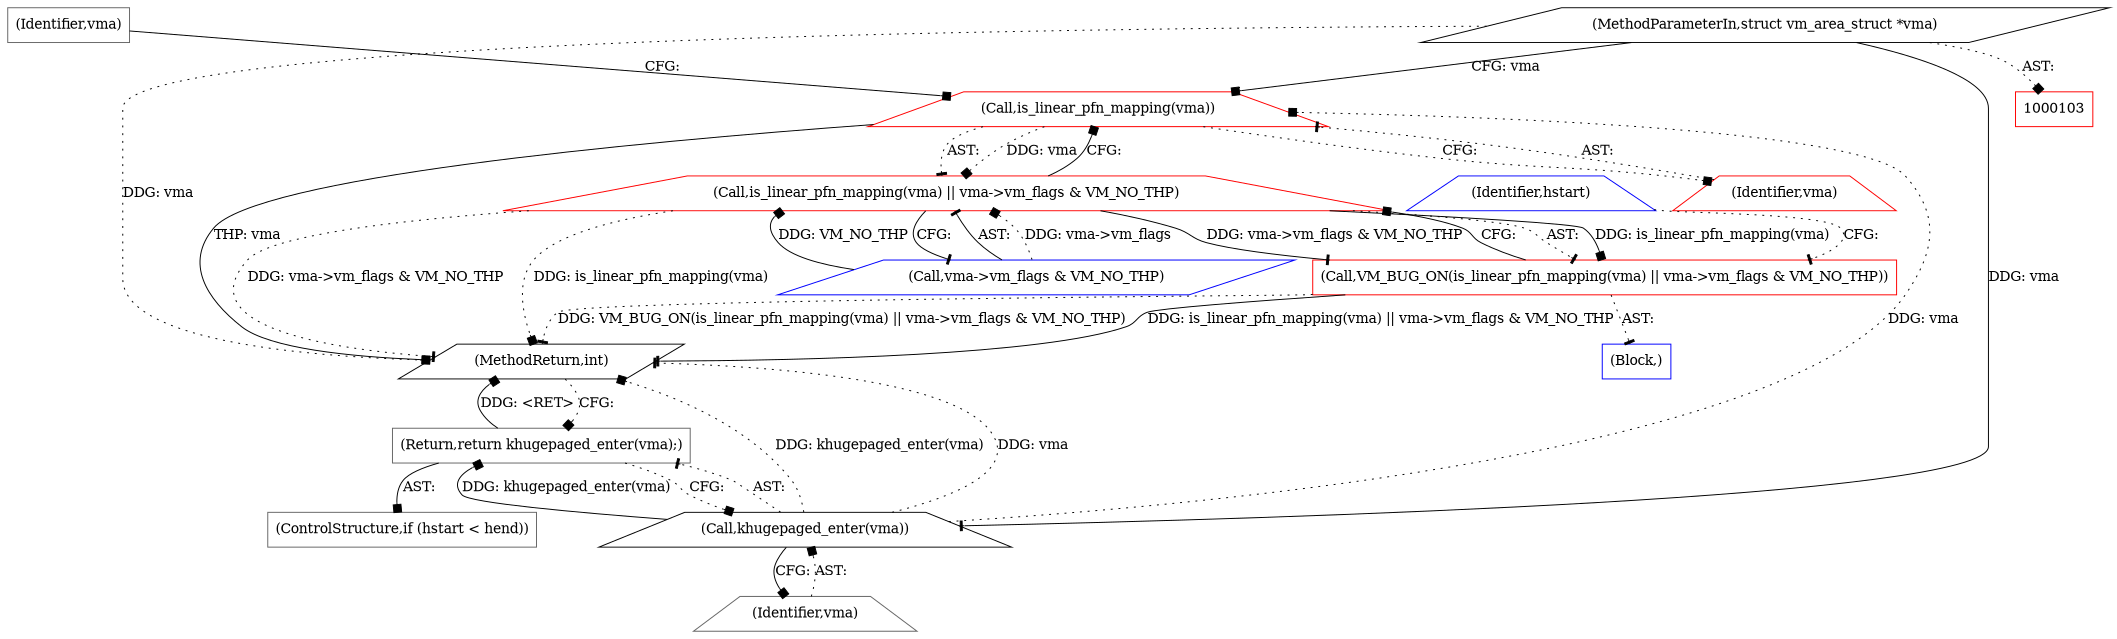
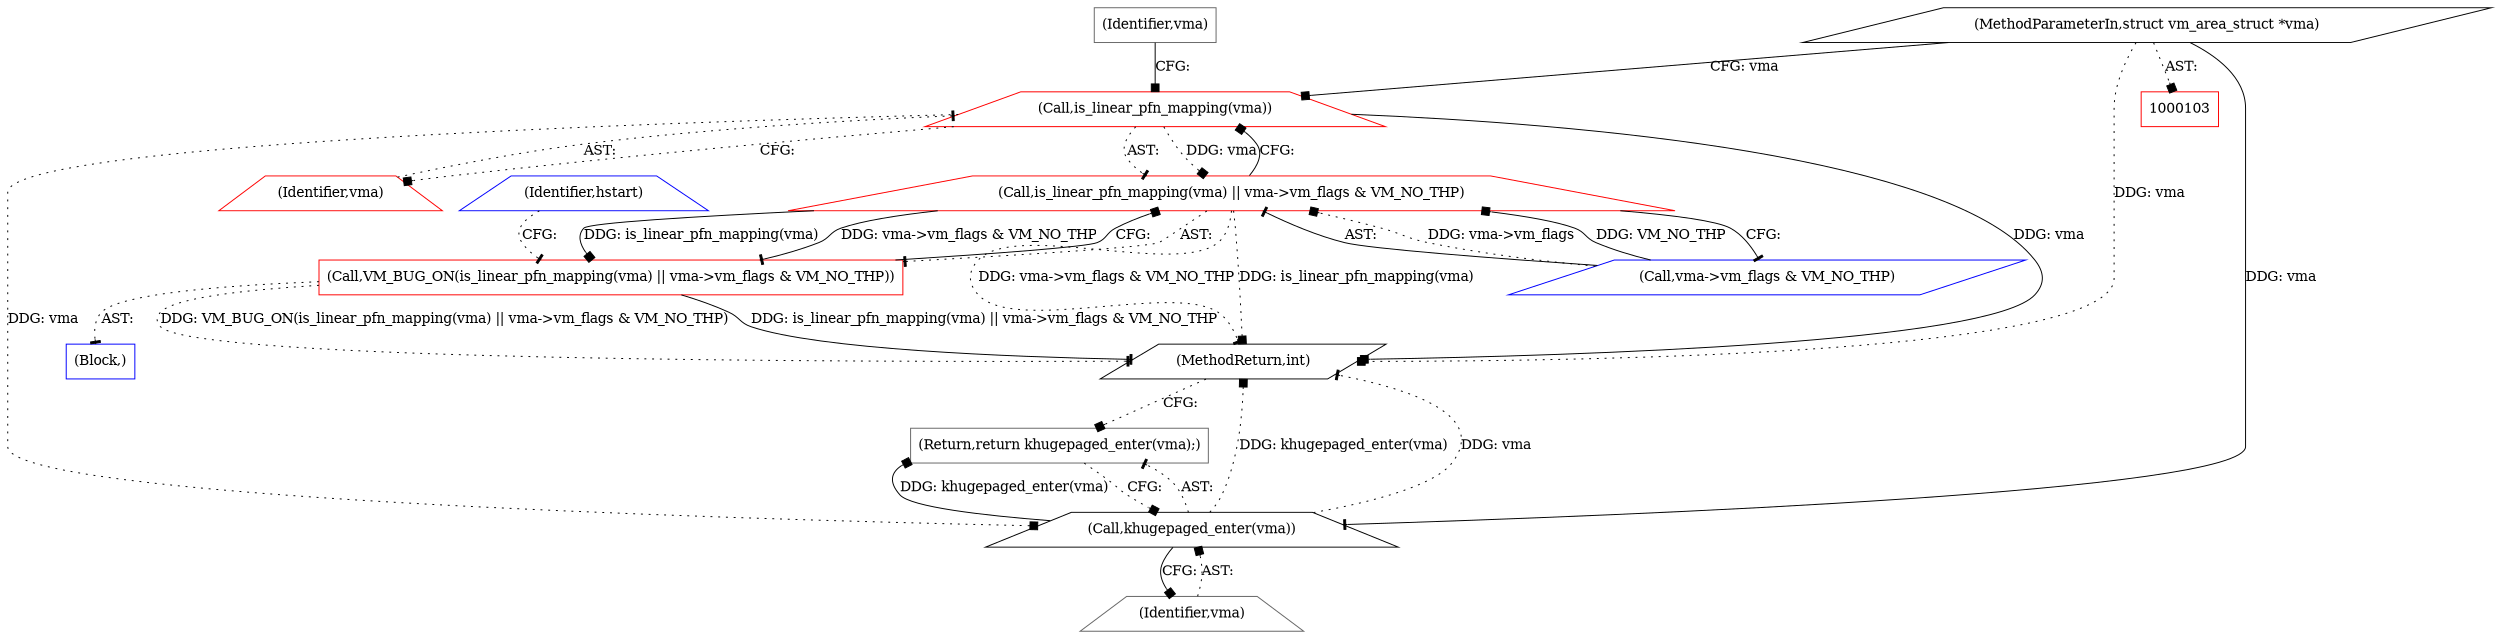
(247, 235) -> (2049, 235)
(1803, 368) -> (8, 354)
(479, 408) -> none
(402, 530) -> none
